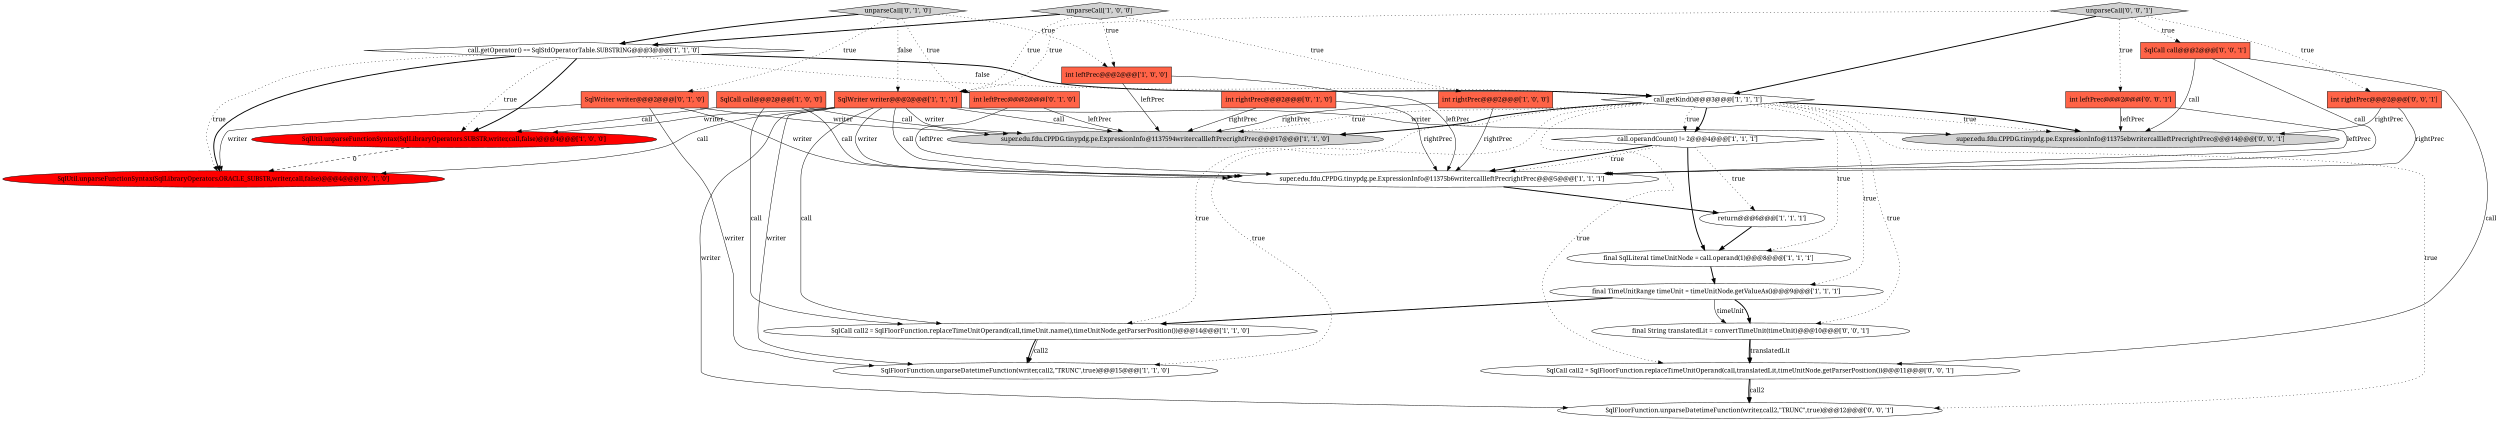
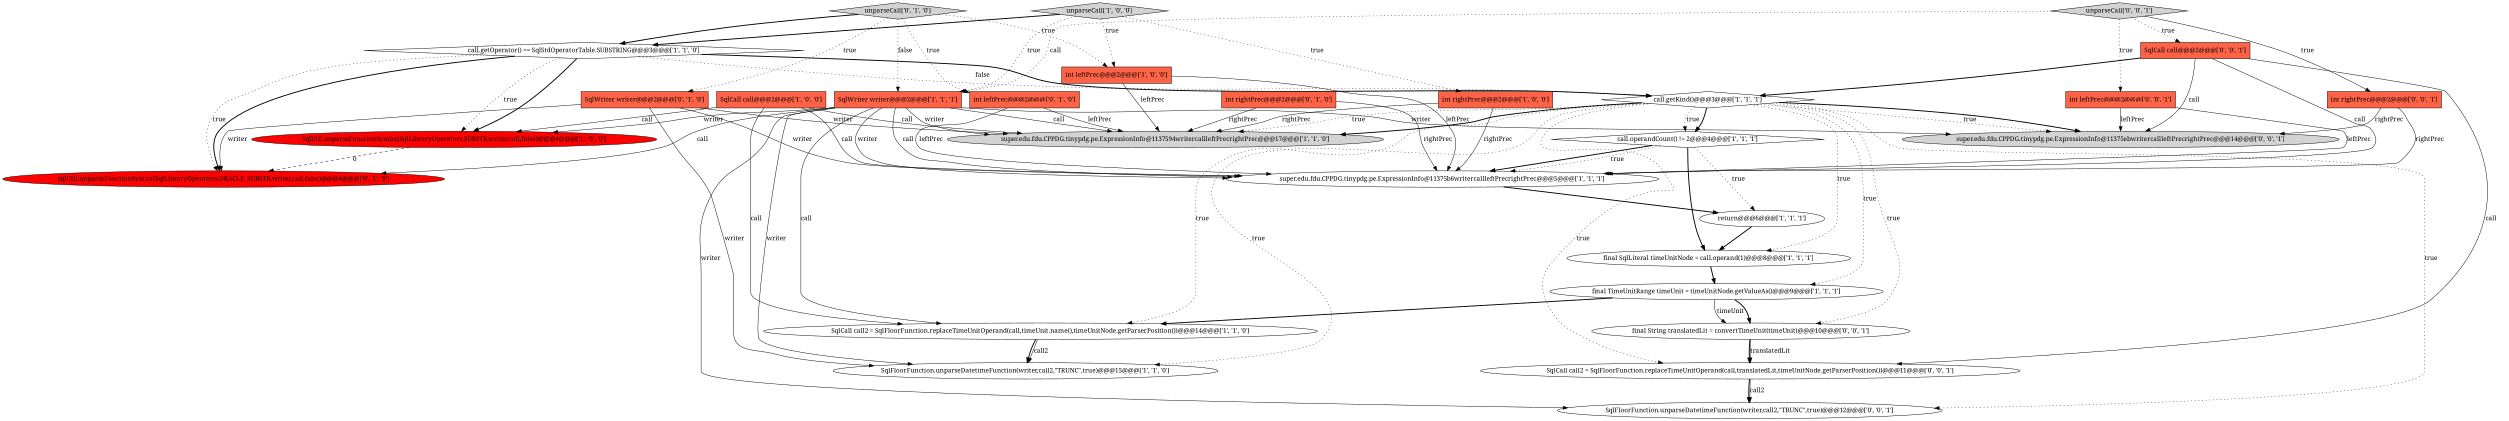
(2258, 44) -> (2258, 44)
(1056, 51) -> (1056, 51)
(1917, 55) -> (1953, 79)
